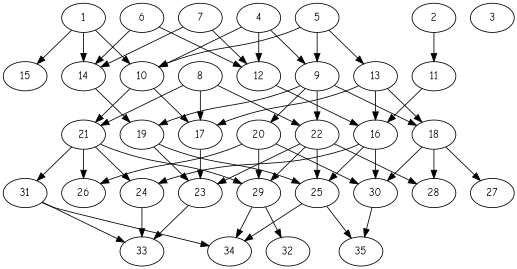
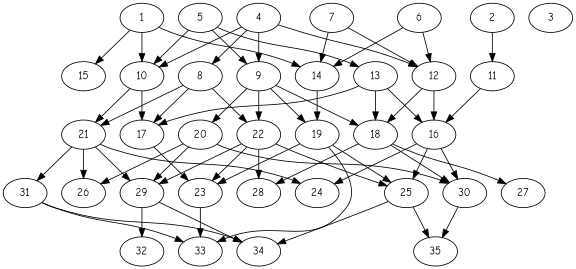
none -> (234, 43)
none -> (408, 102)
(142, 218) -> (339, 216)
